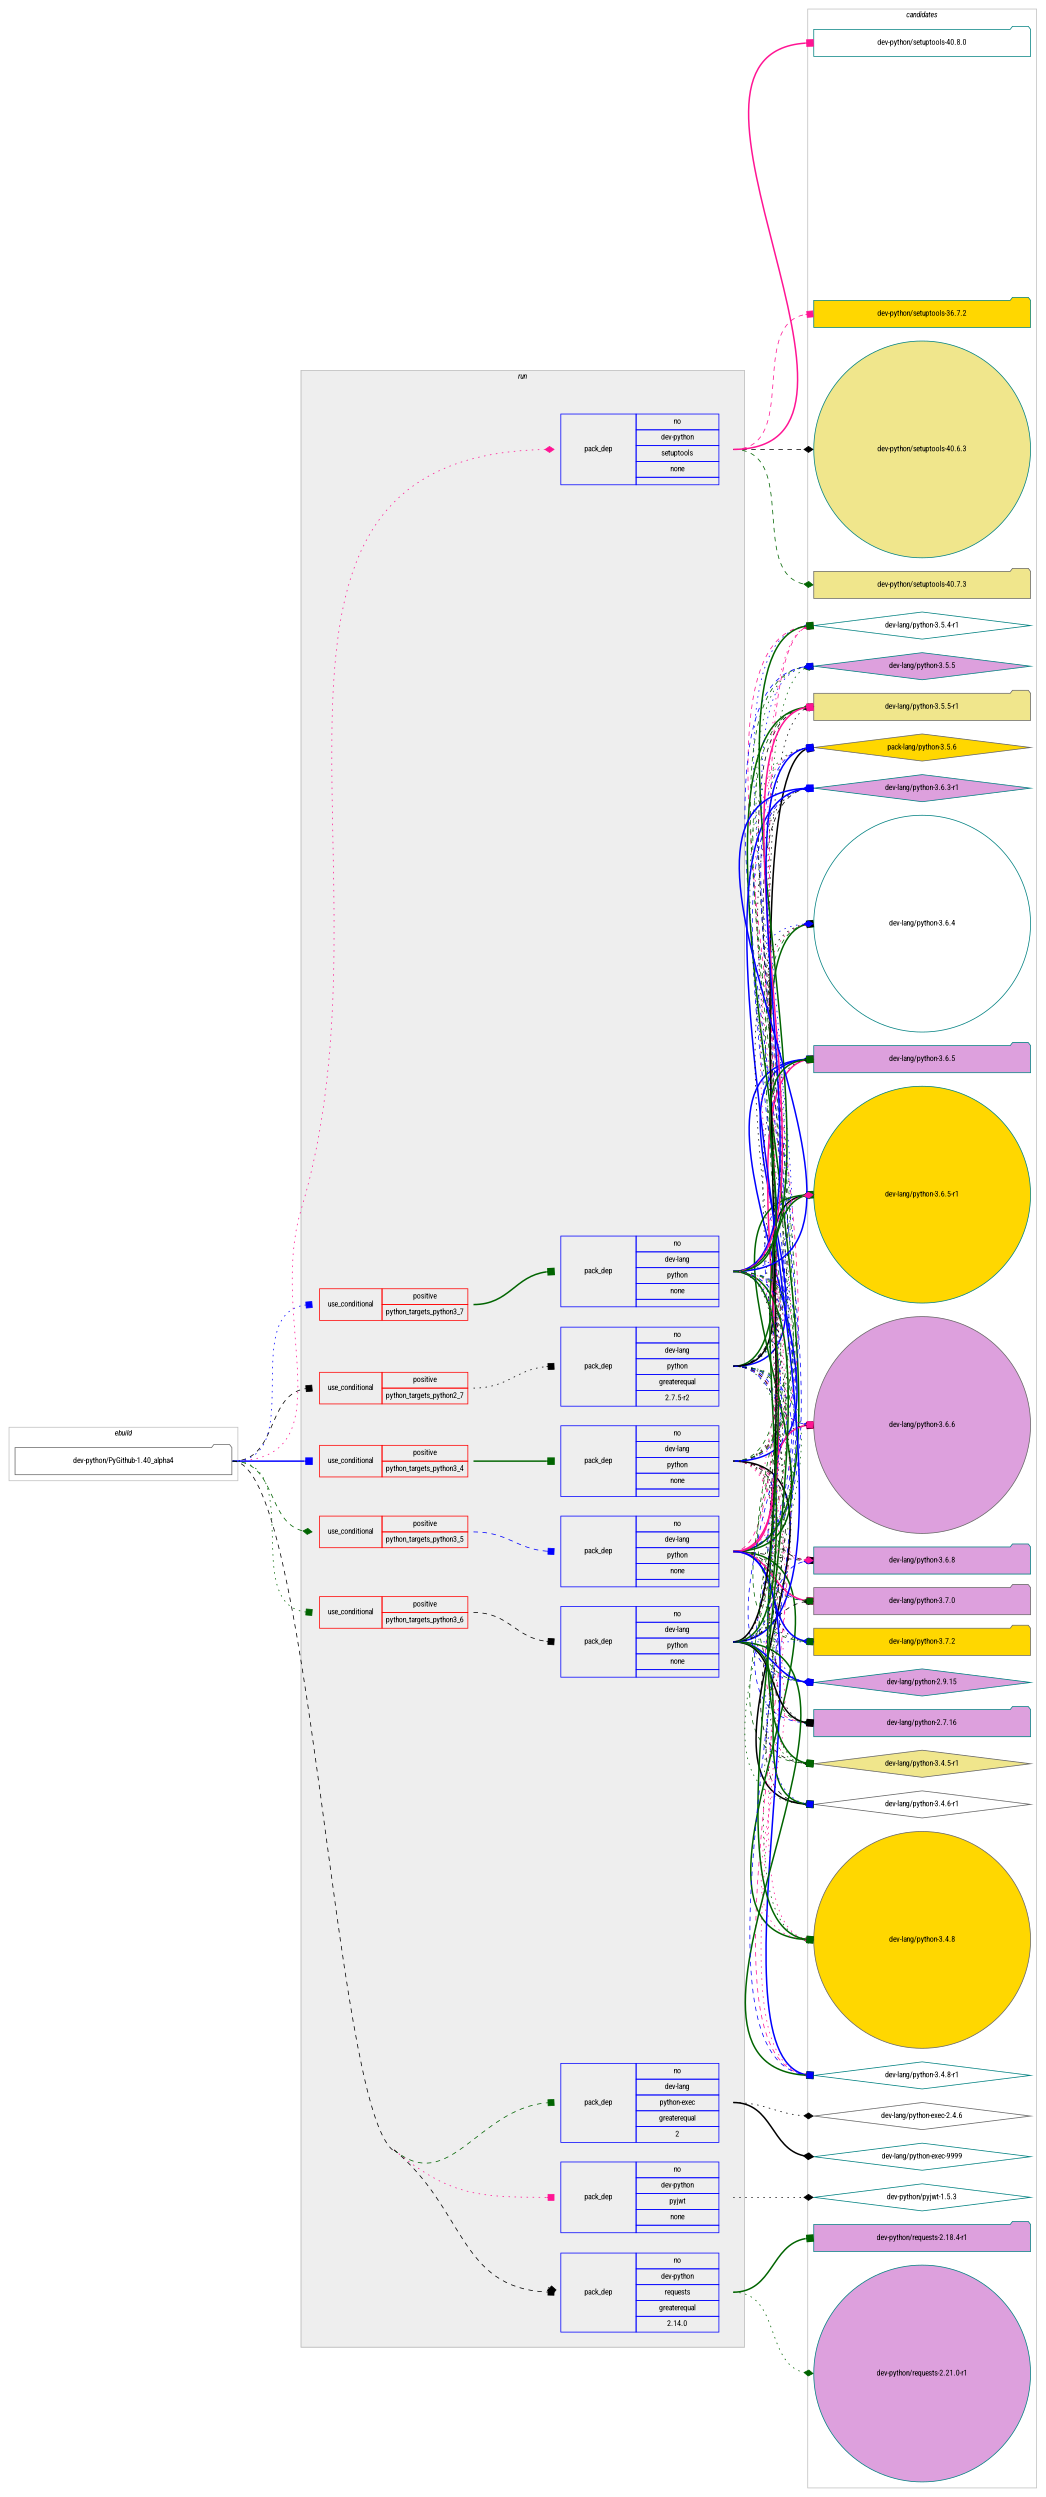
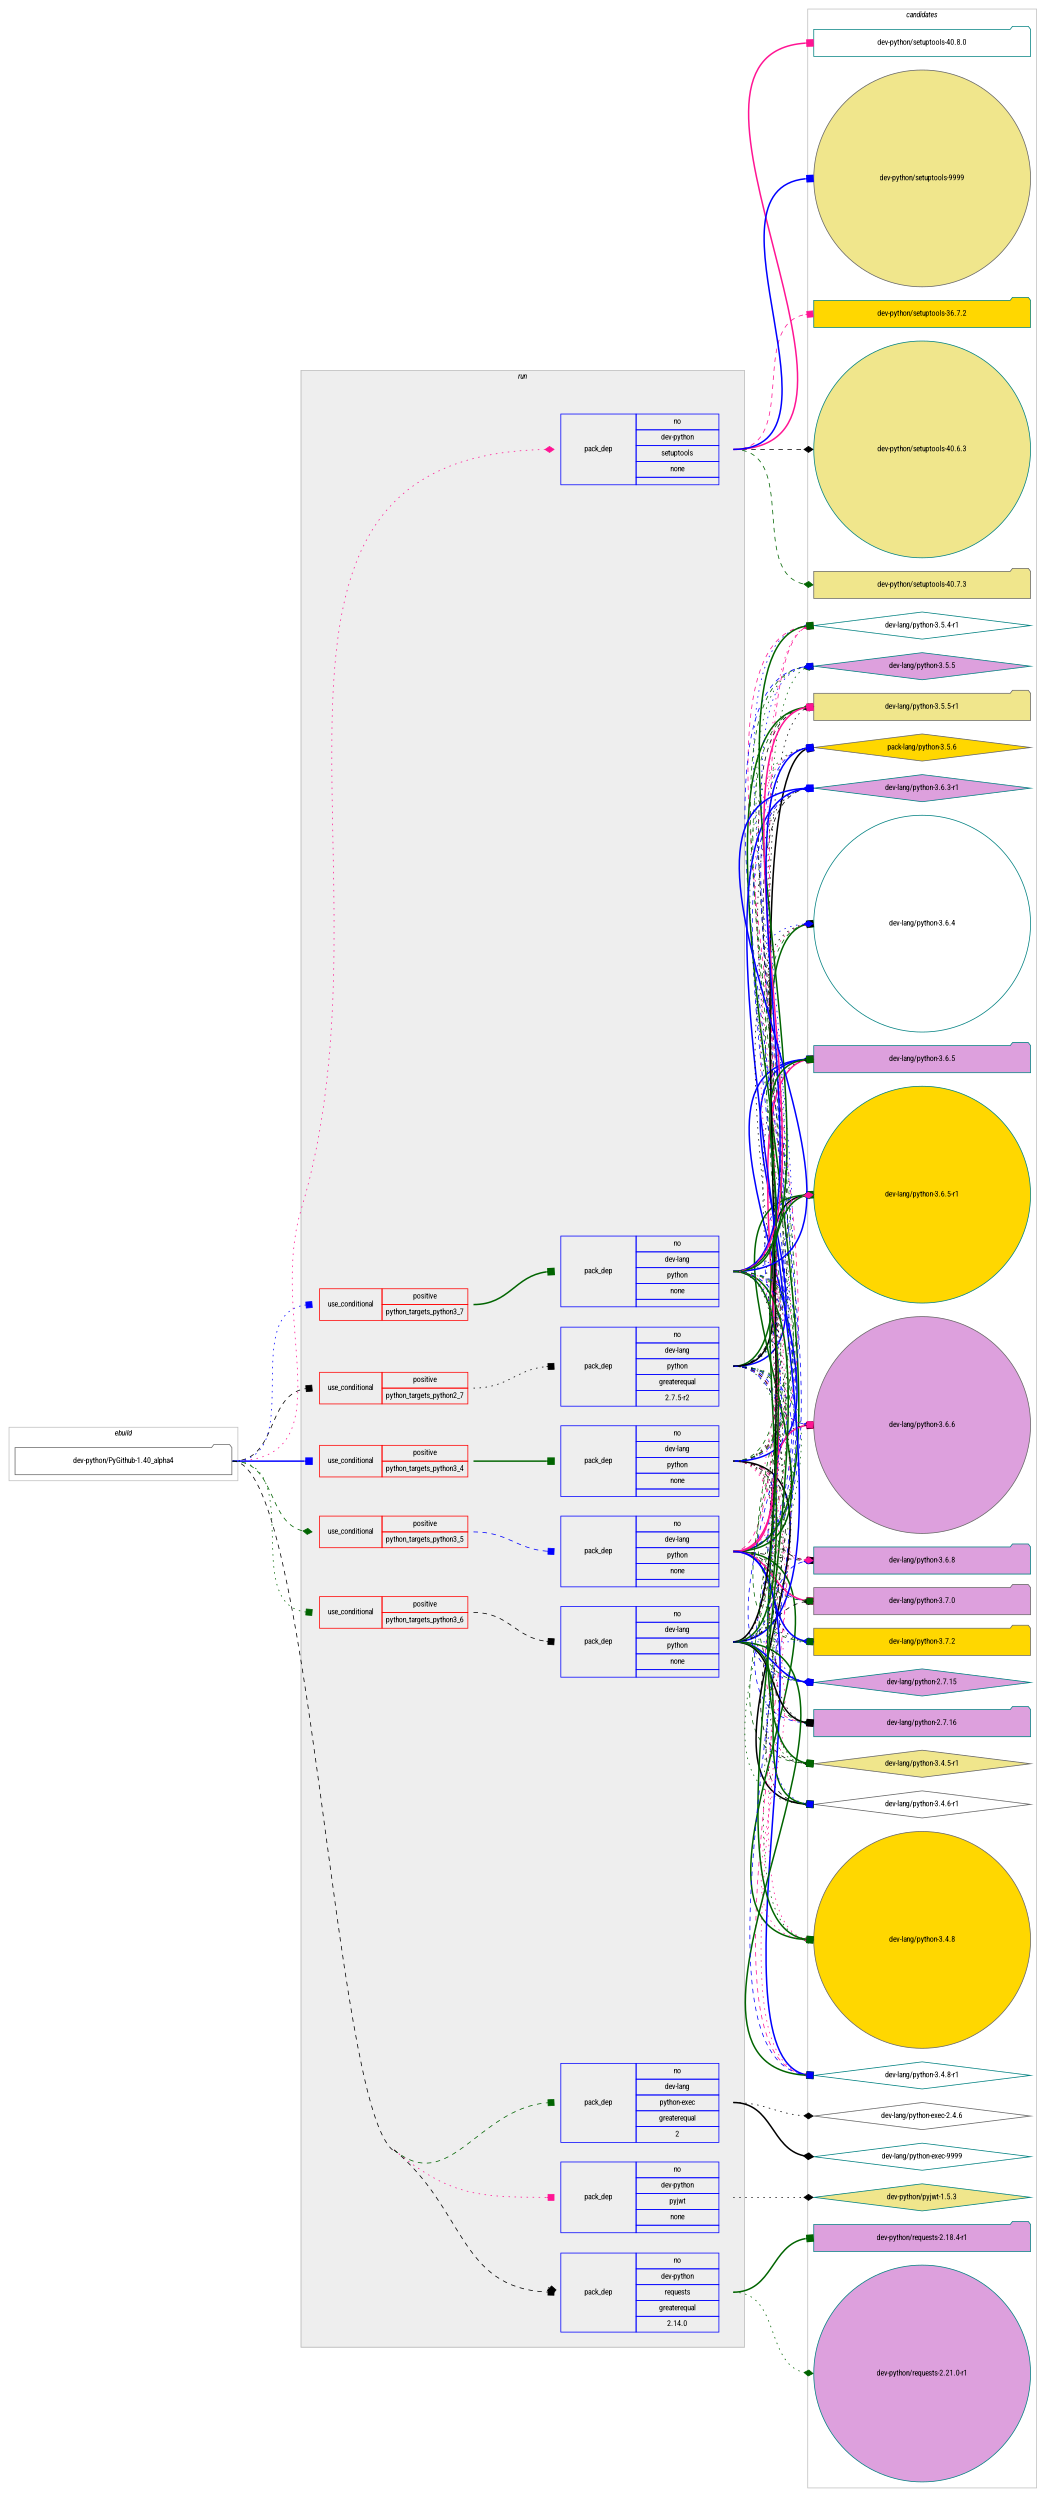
none -> (922, 178)
(922, 1682) -> (922, 1682)
(922, 2197) -> (922, 2197)
